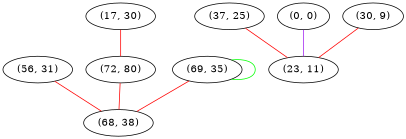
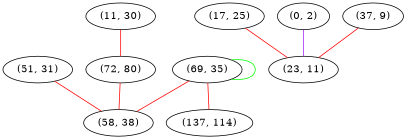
(121, 16) -> (121, 16)
(229, 16) -> (229, 16)
(304, 16) -> (304, 16)
(373, 16) -> (373, 16)
(38, 70) -> (38, 70)
(118, 123) -> (118, 123)
none -> (209, 123)
